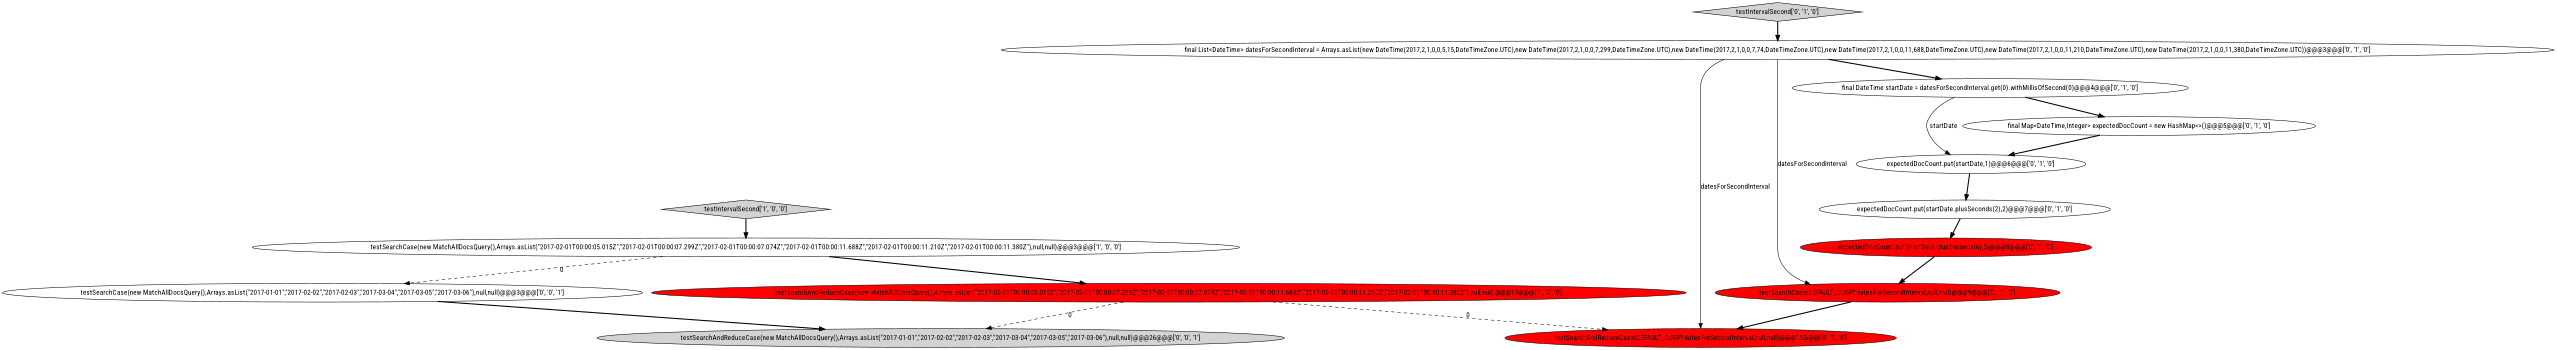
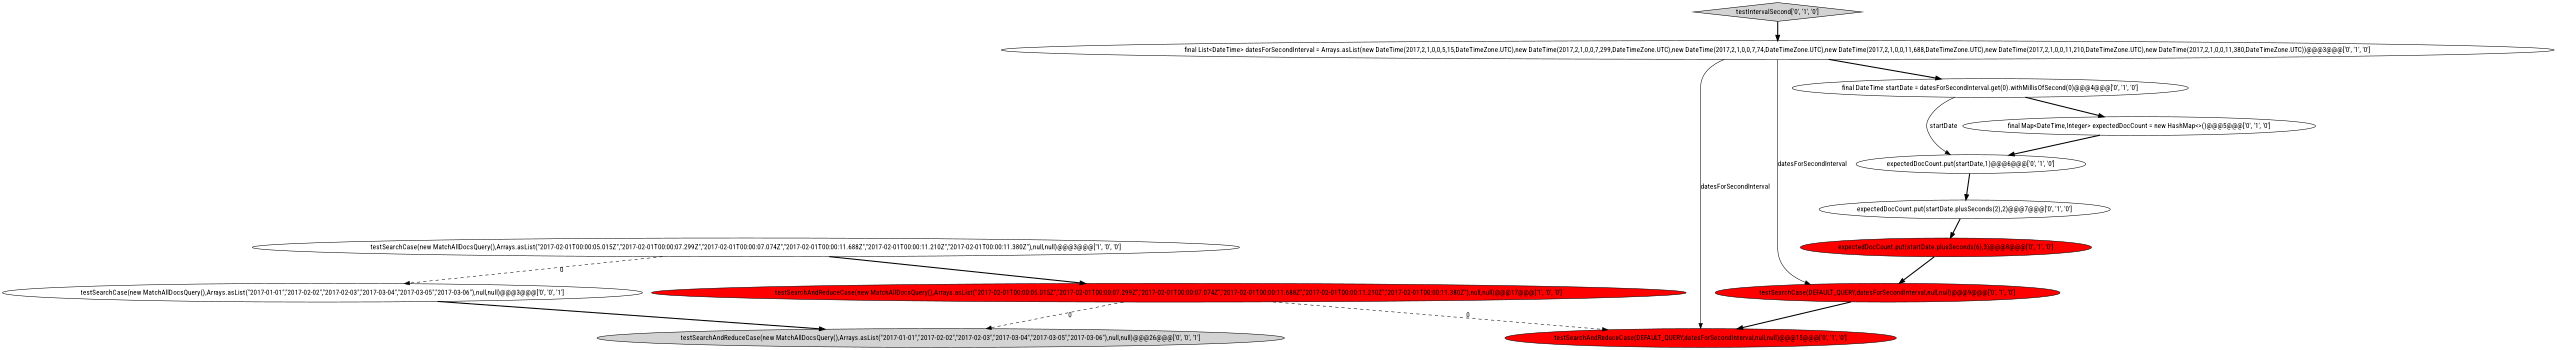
(746, 209) -> none
